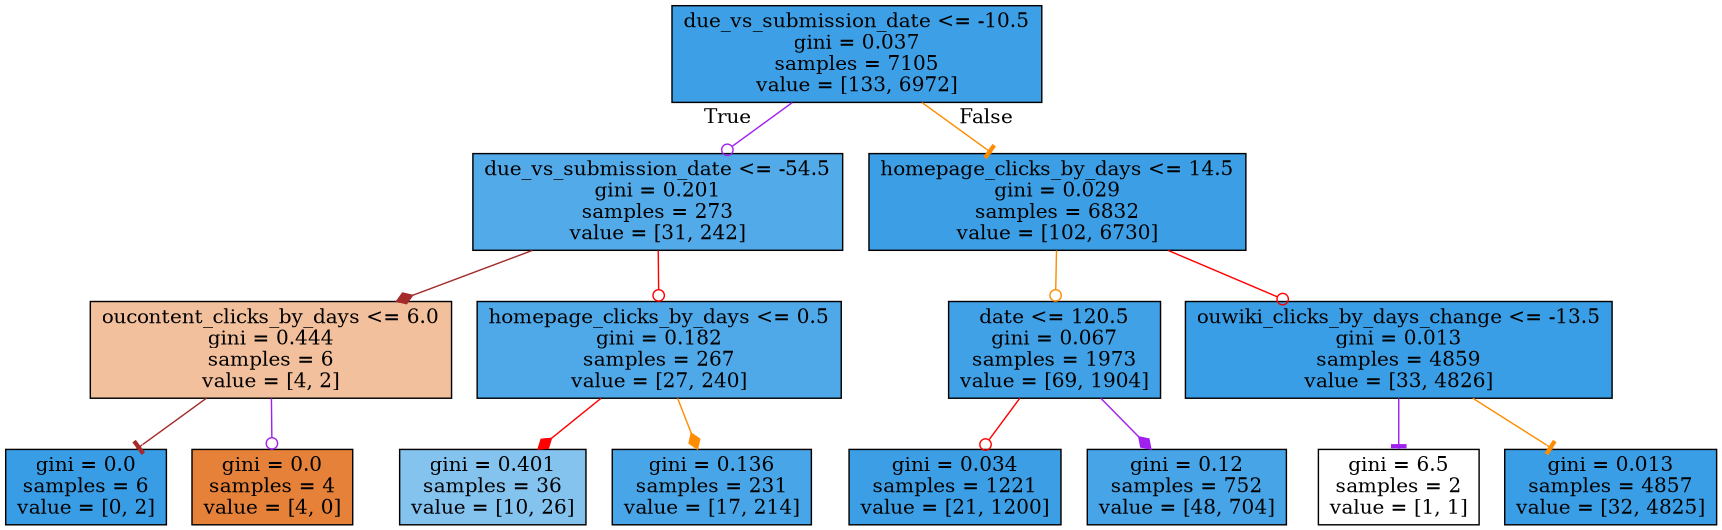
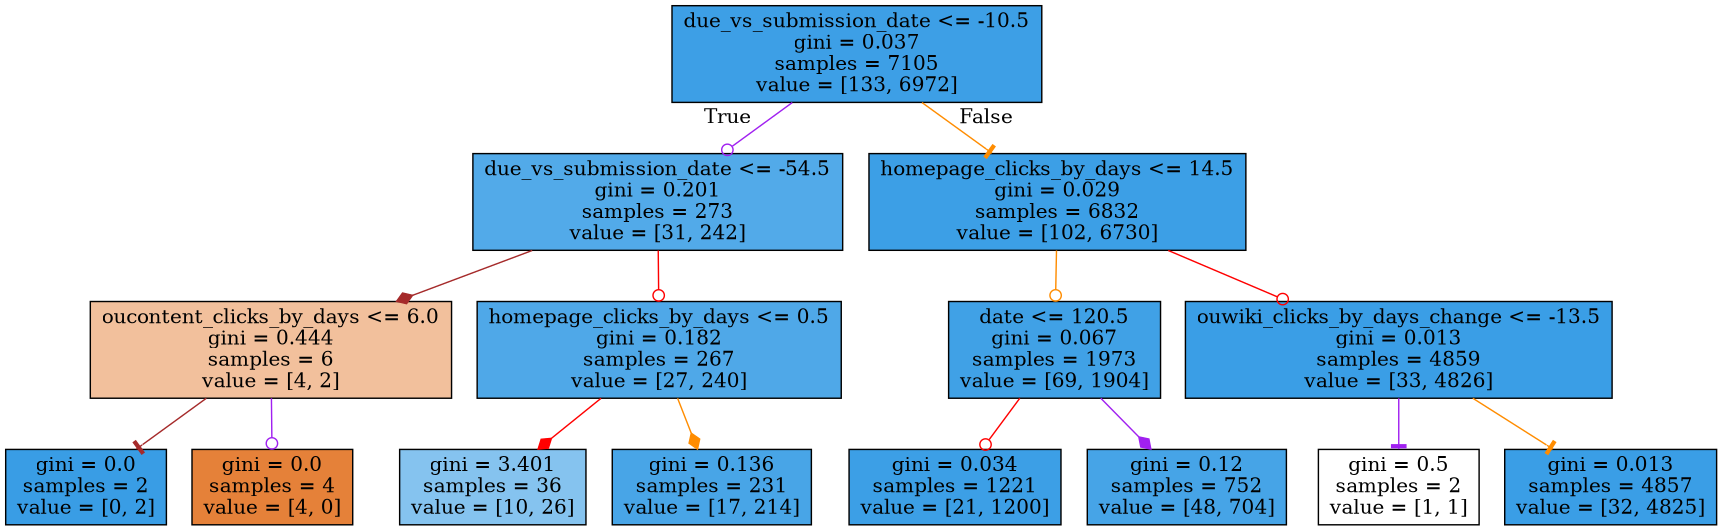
(86, 487) -> (86, 487)
(493, 487) -> (493, 487)
(1399, 487) -> (1399, 487)
